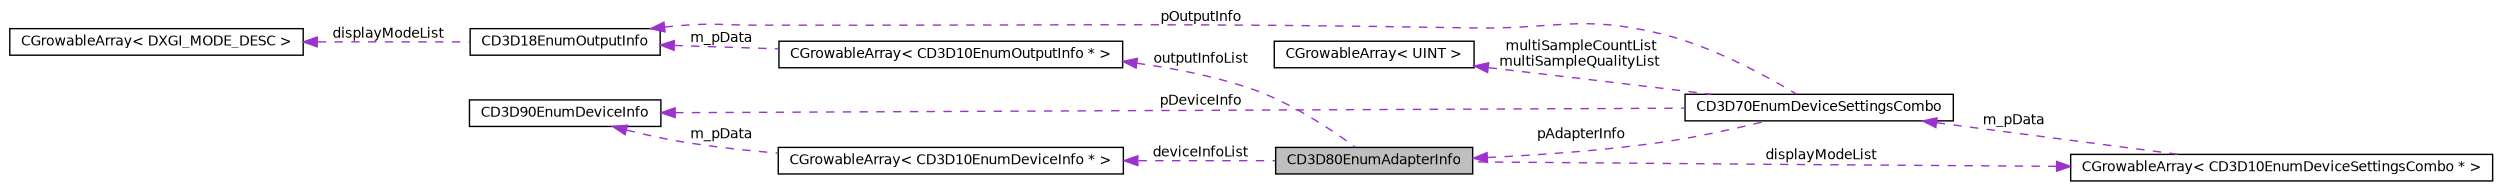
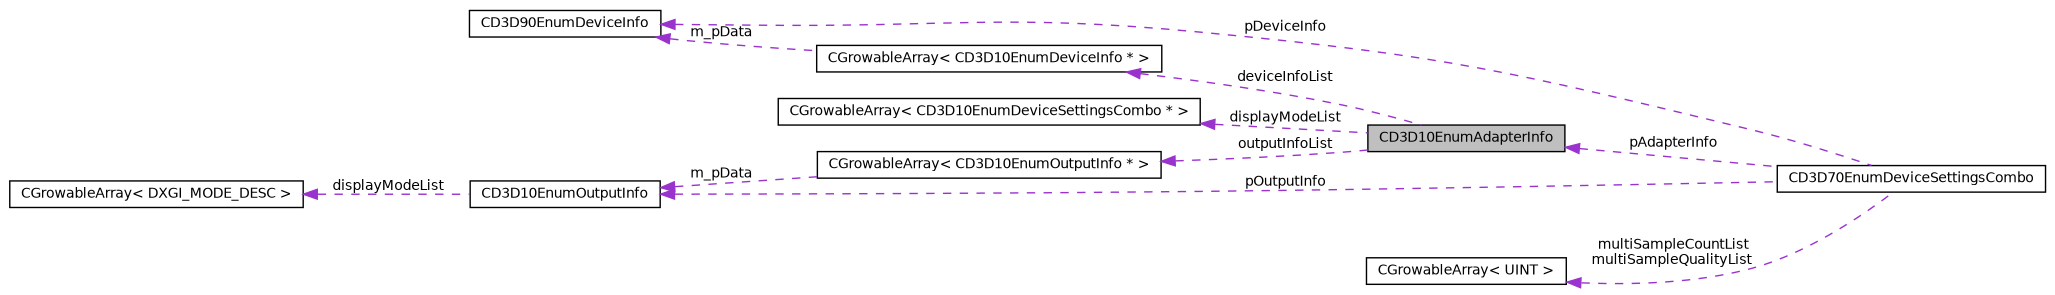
(565, 42) -> (565, 194)
(2058, 139) -> none
(1374, 161) -> (1466, 138)
